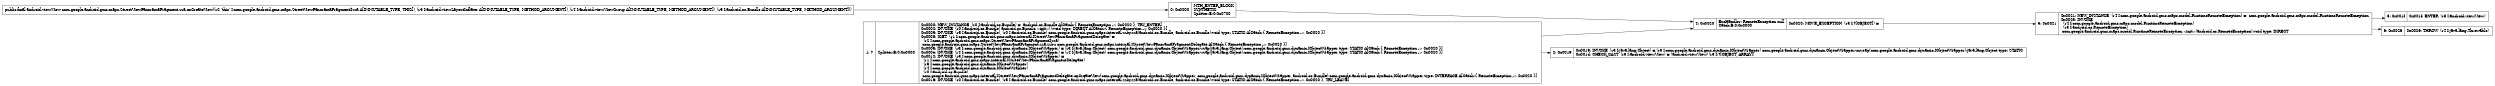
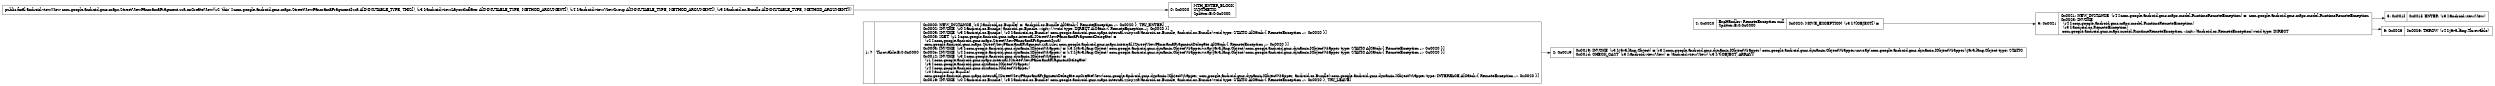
(1212, 14) -> (1212, 14)
(1463, 16) -> none
(1735, 26) -> (1737, 26)
(1616, 32) -> none
(896, 53) -> (897, 53)
